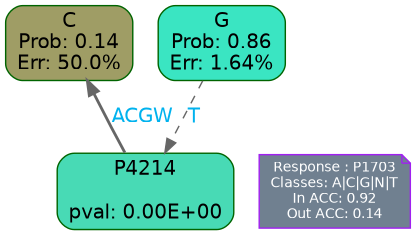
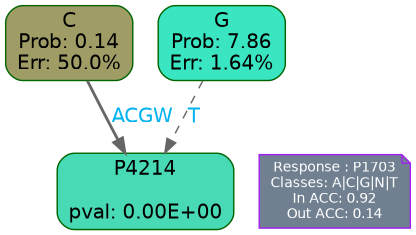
(222, 43) -> (222, 43)
(109, 123) -> (102, 110)
